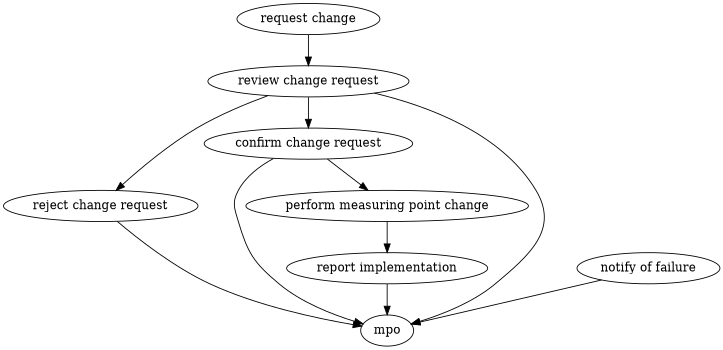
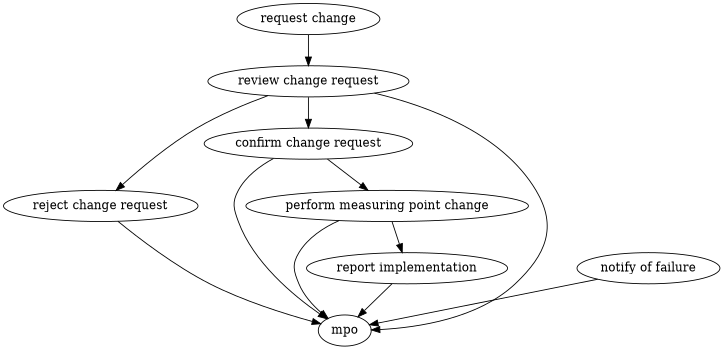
none -> (295, 261)
